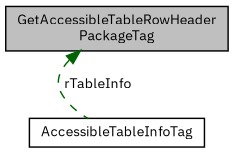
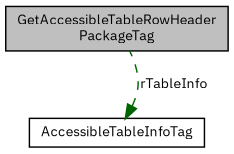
(62, 94) -> (138, 78)
